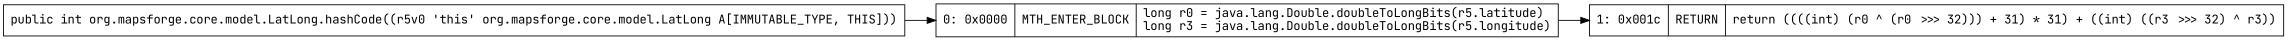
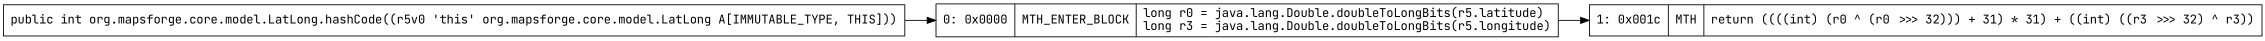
(1697, 20) -> (1686, 20)
